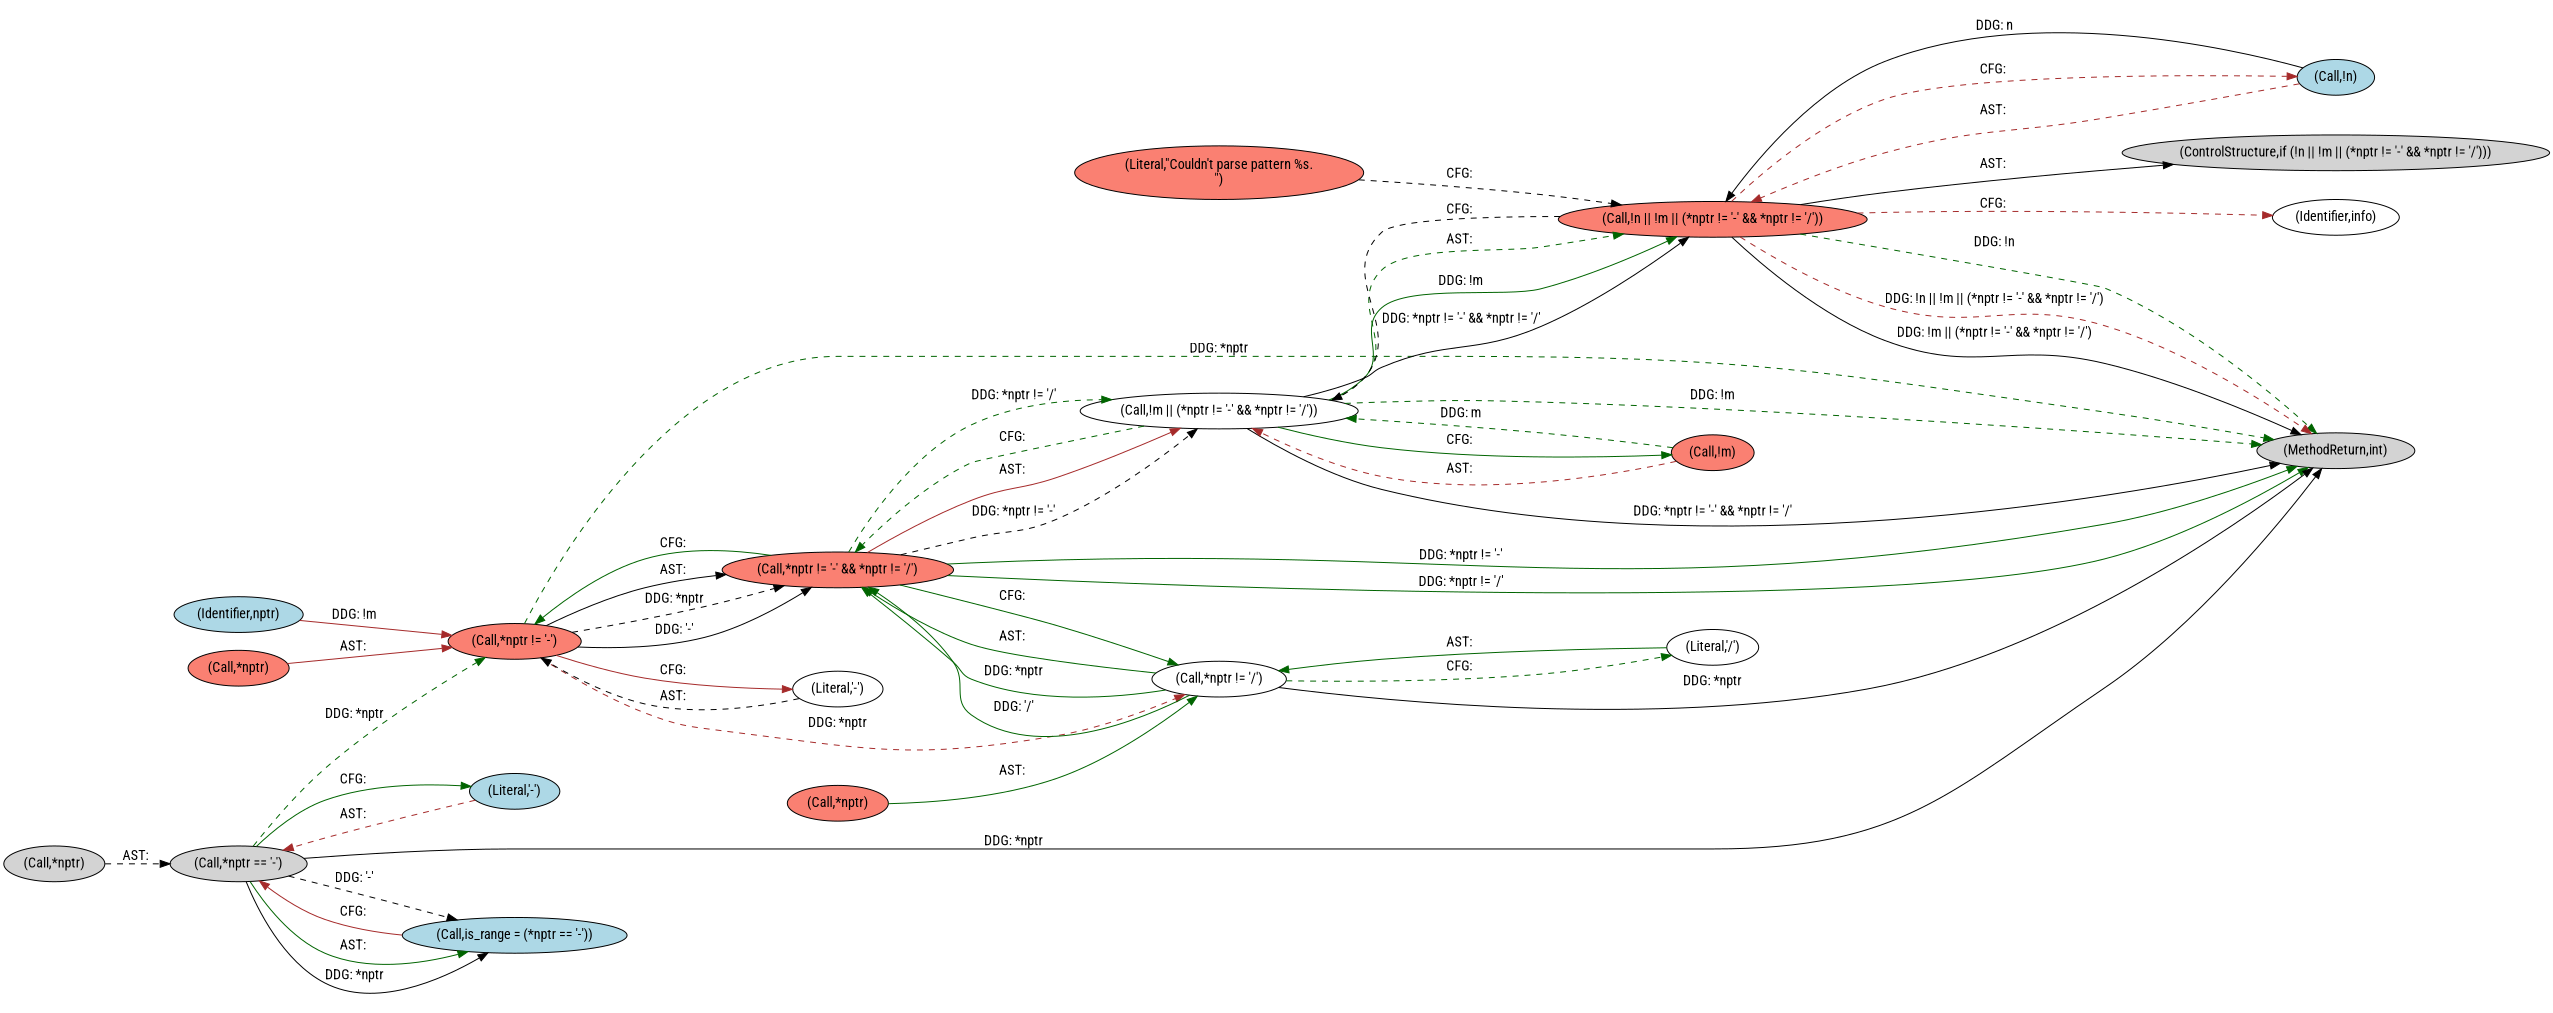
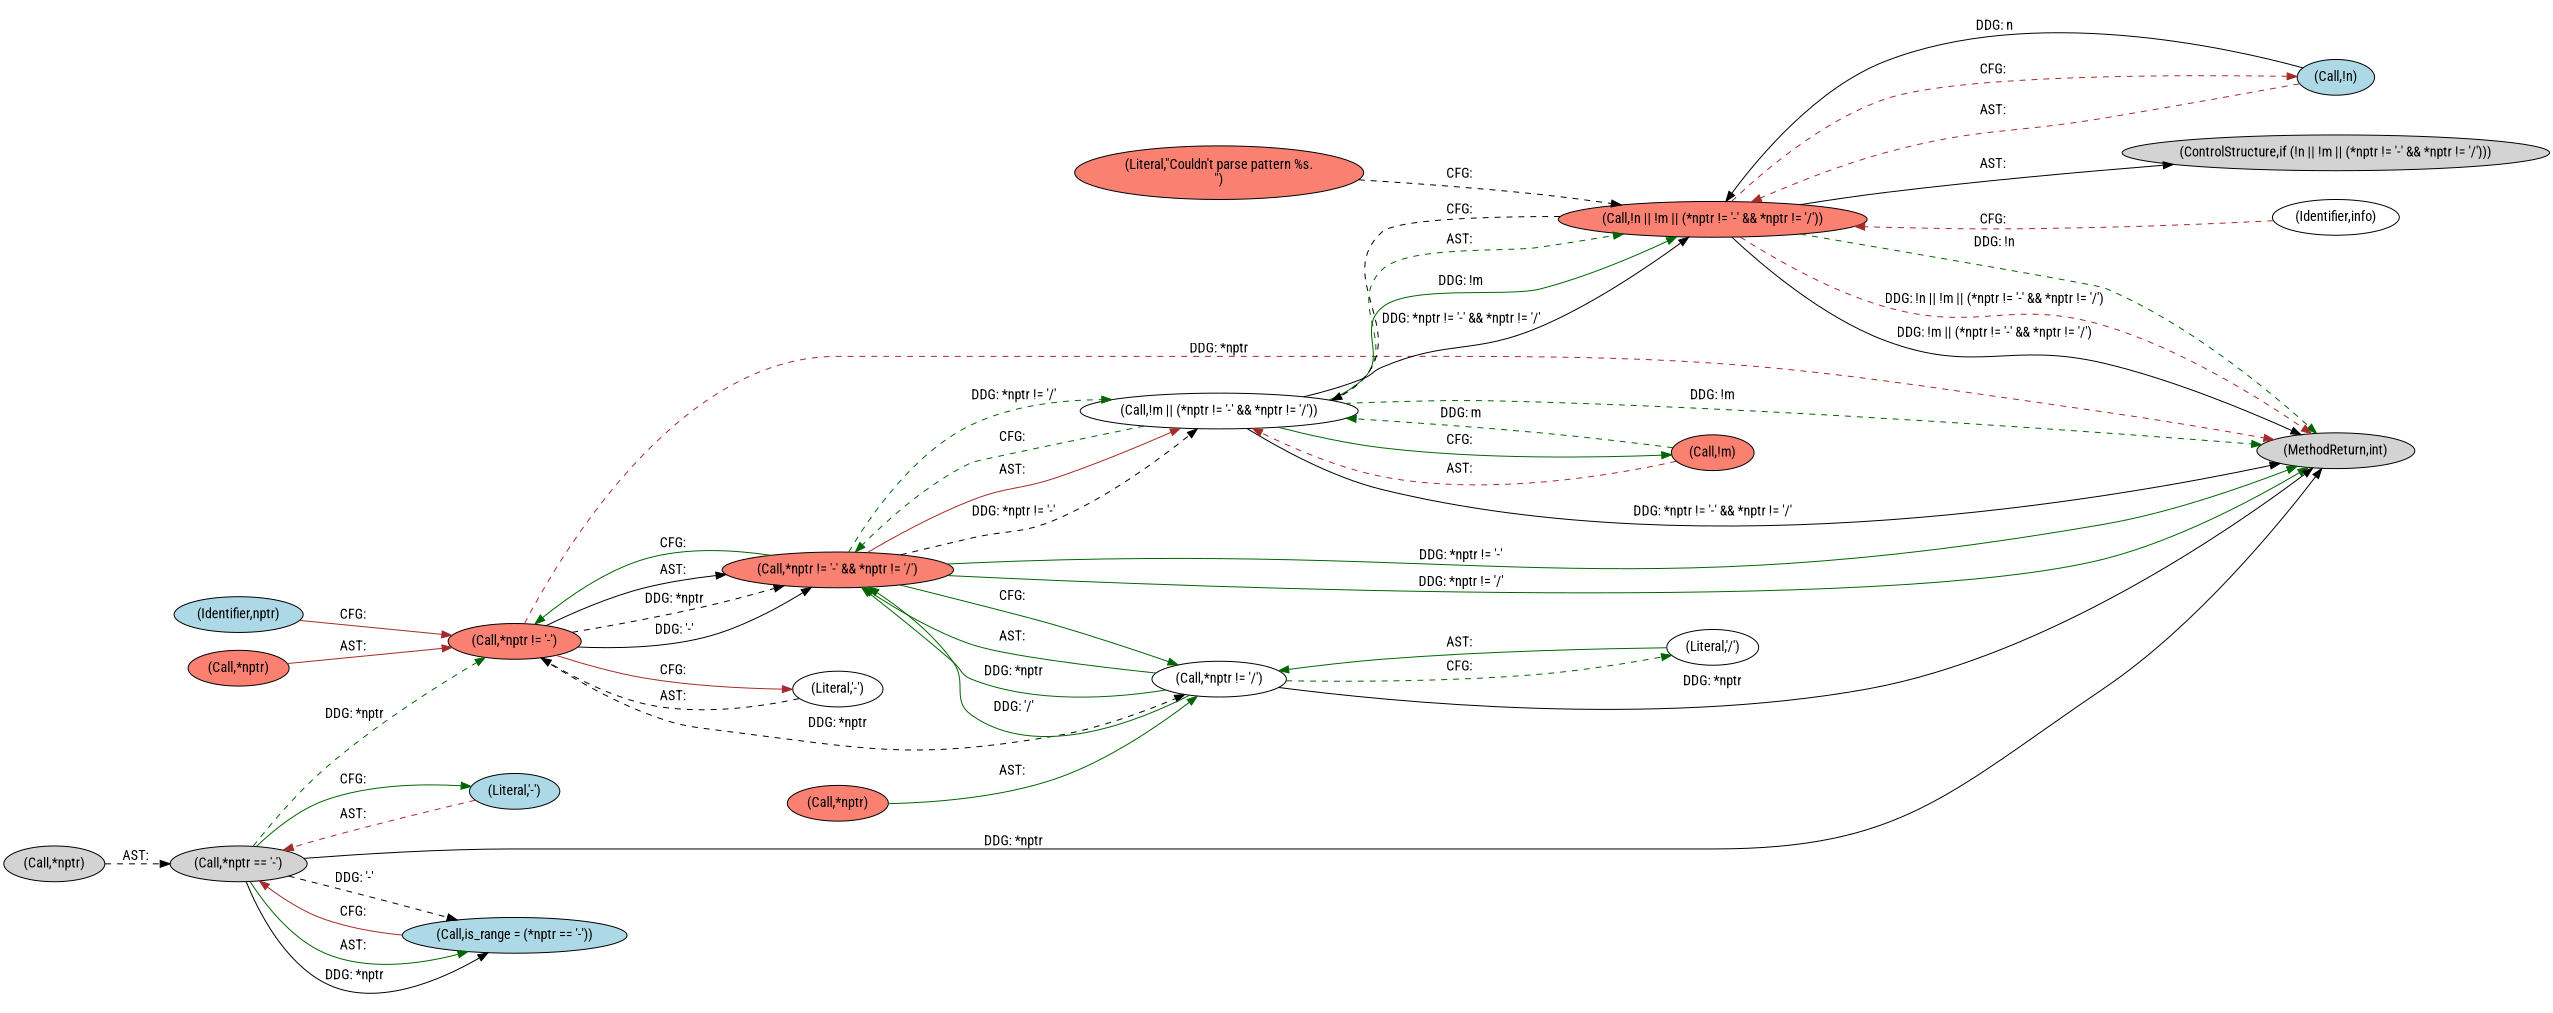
(2060, 212) -> (2069, 228)
(1338, 356) -> (1338, 356)
(355, 615) -> (355, 615)
(853, 747) -> (853, 747)
